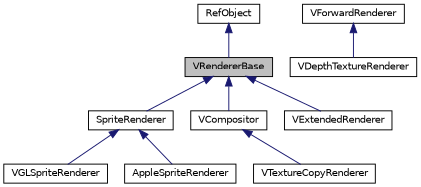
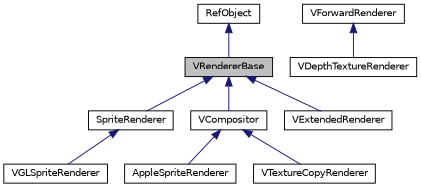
(159, 151) -> (201, 151)
